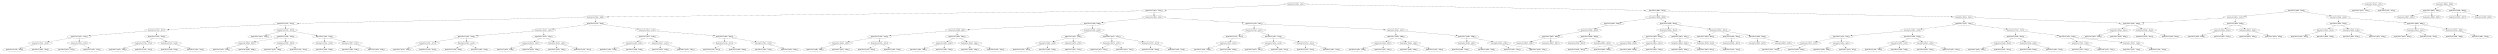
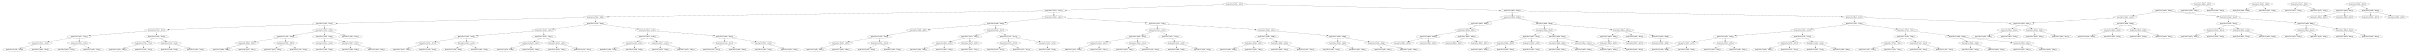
(957, 37) -> none
(1151, 50) -> none
